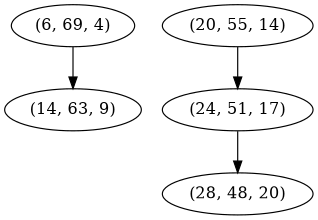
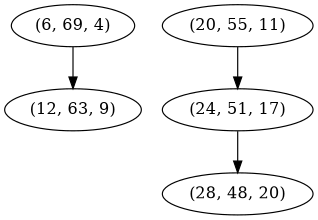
(238, 26) -> (238, 26)
(73, 110) -> (73, 110)
